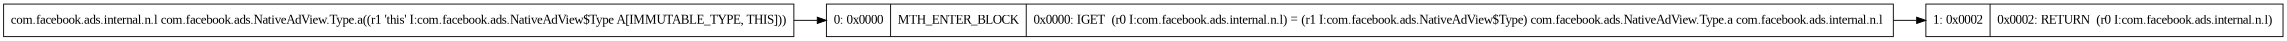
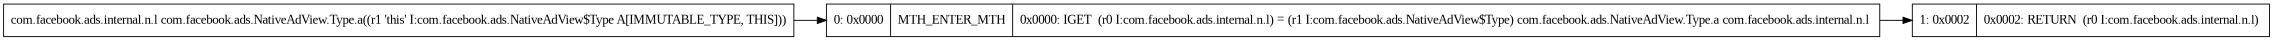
(958, 20) -> (952, 20)
